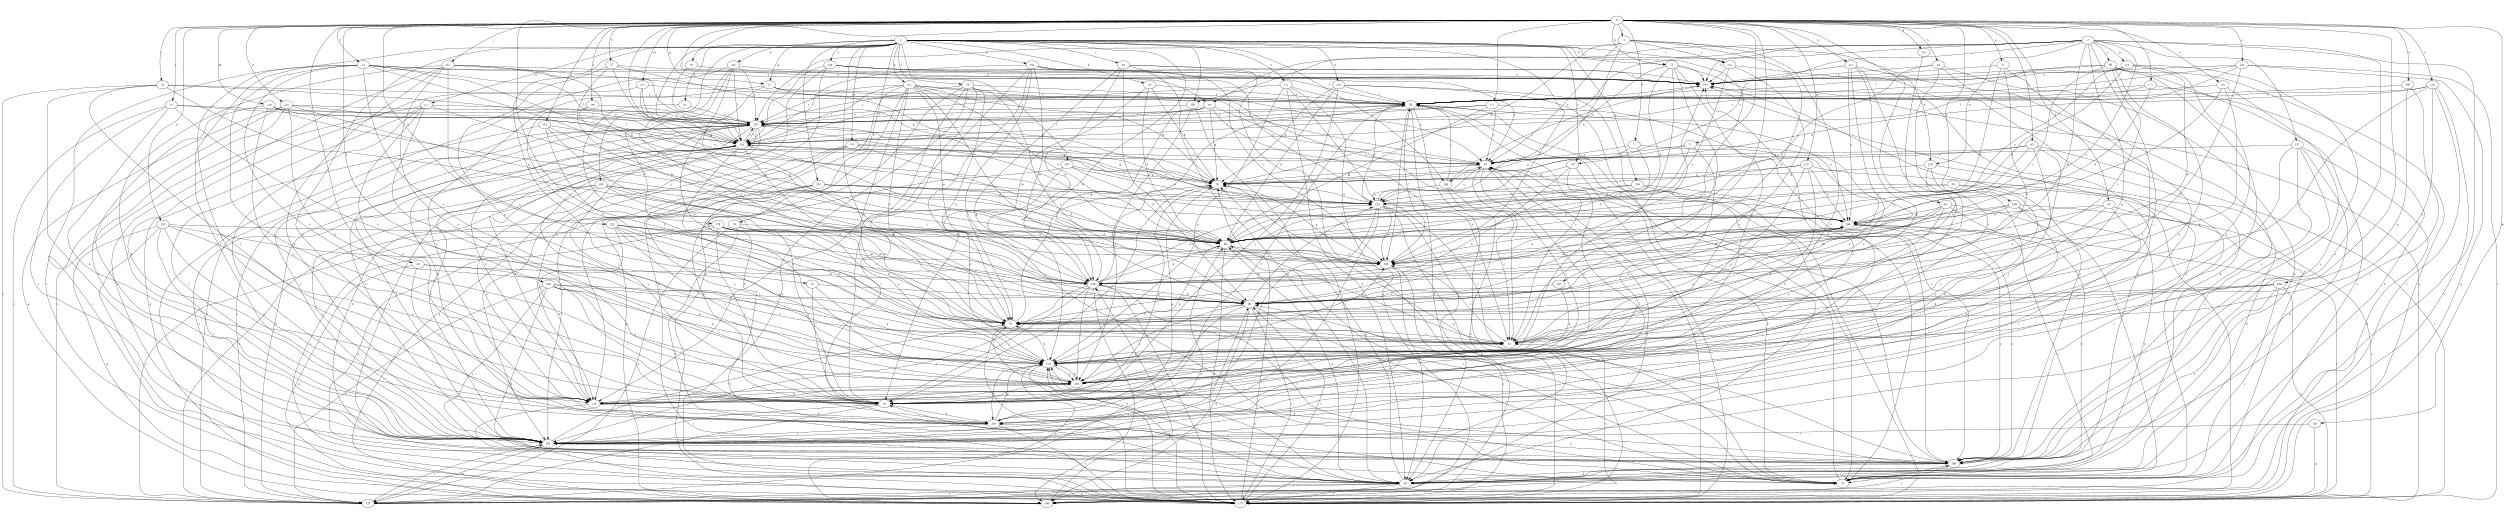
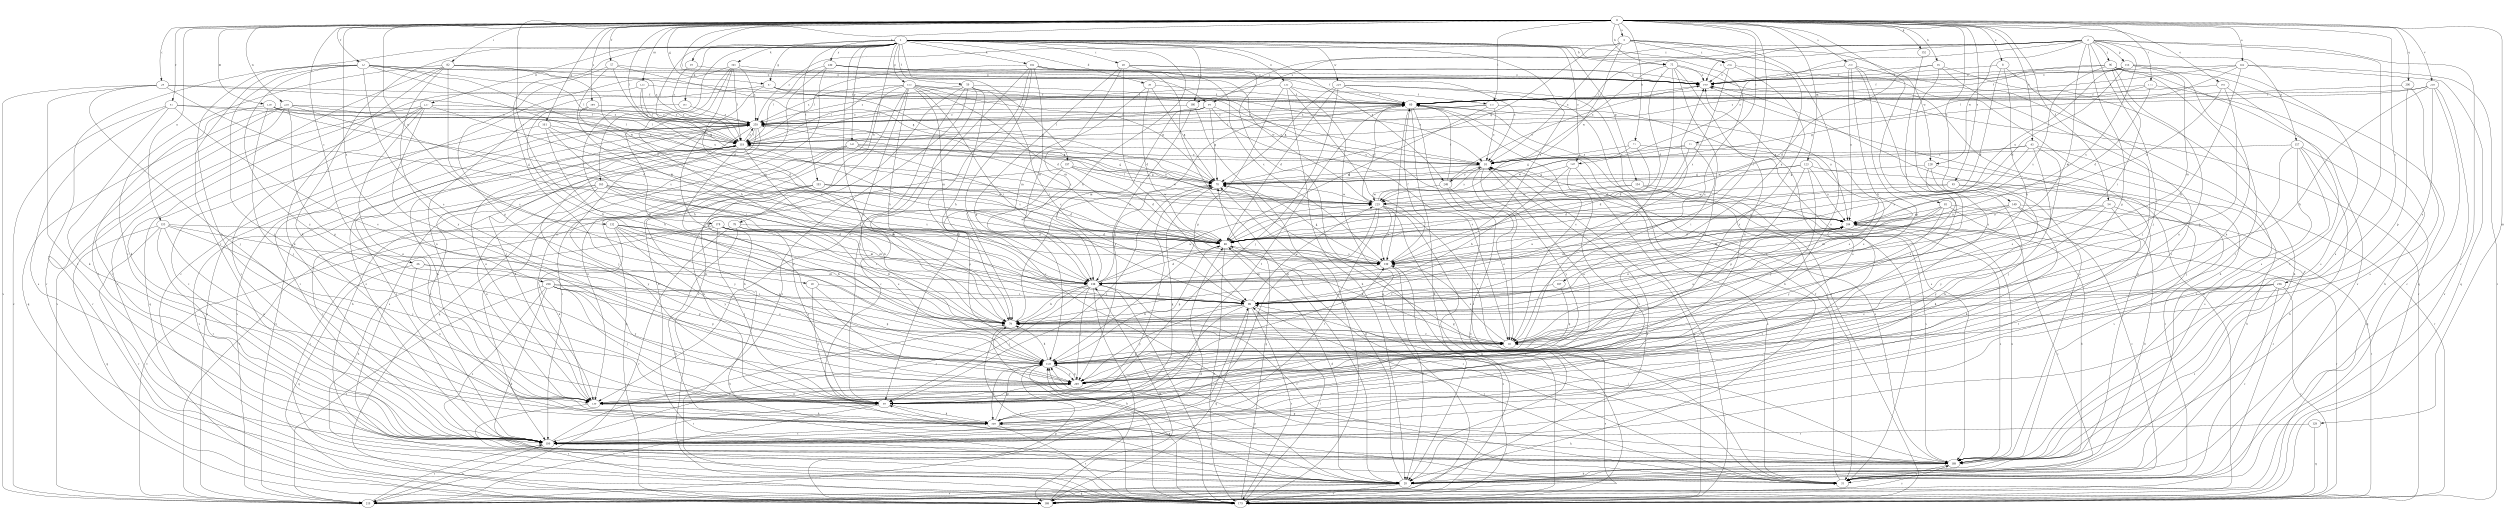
none -> (1971, 33)
(1332, 97) -> (1388, 94)
(1170, 294) -> (1051, 300)
